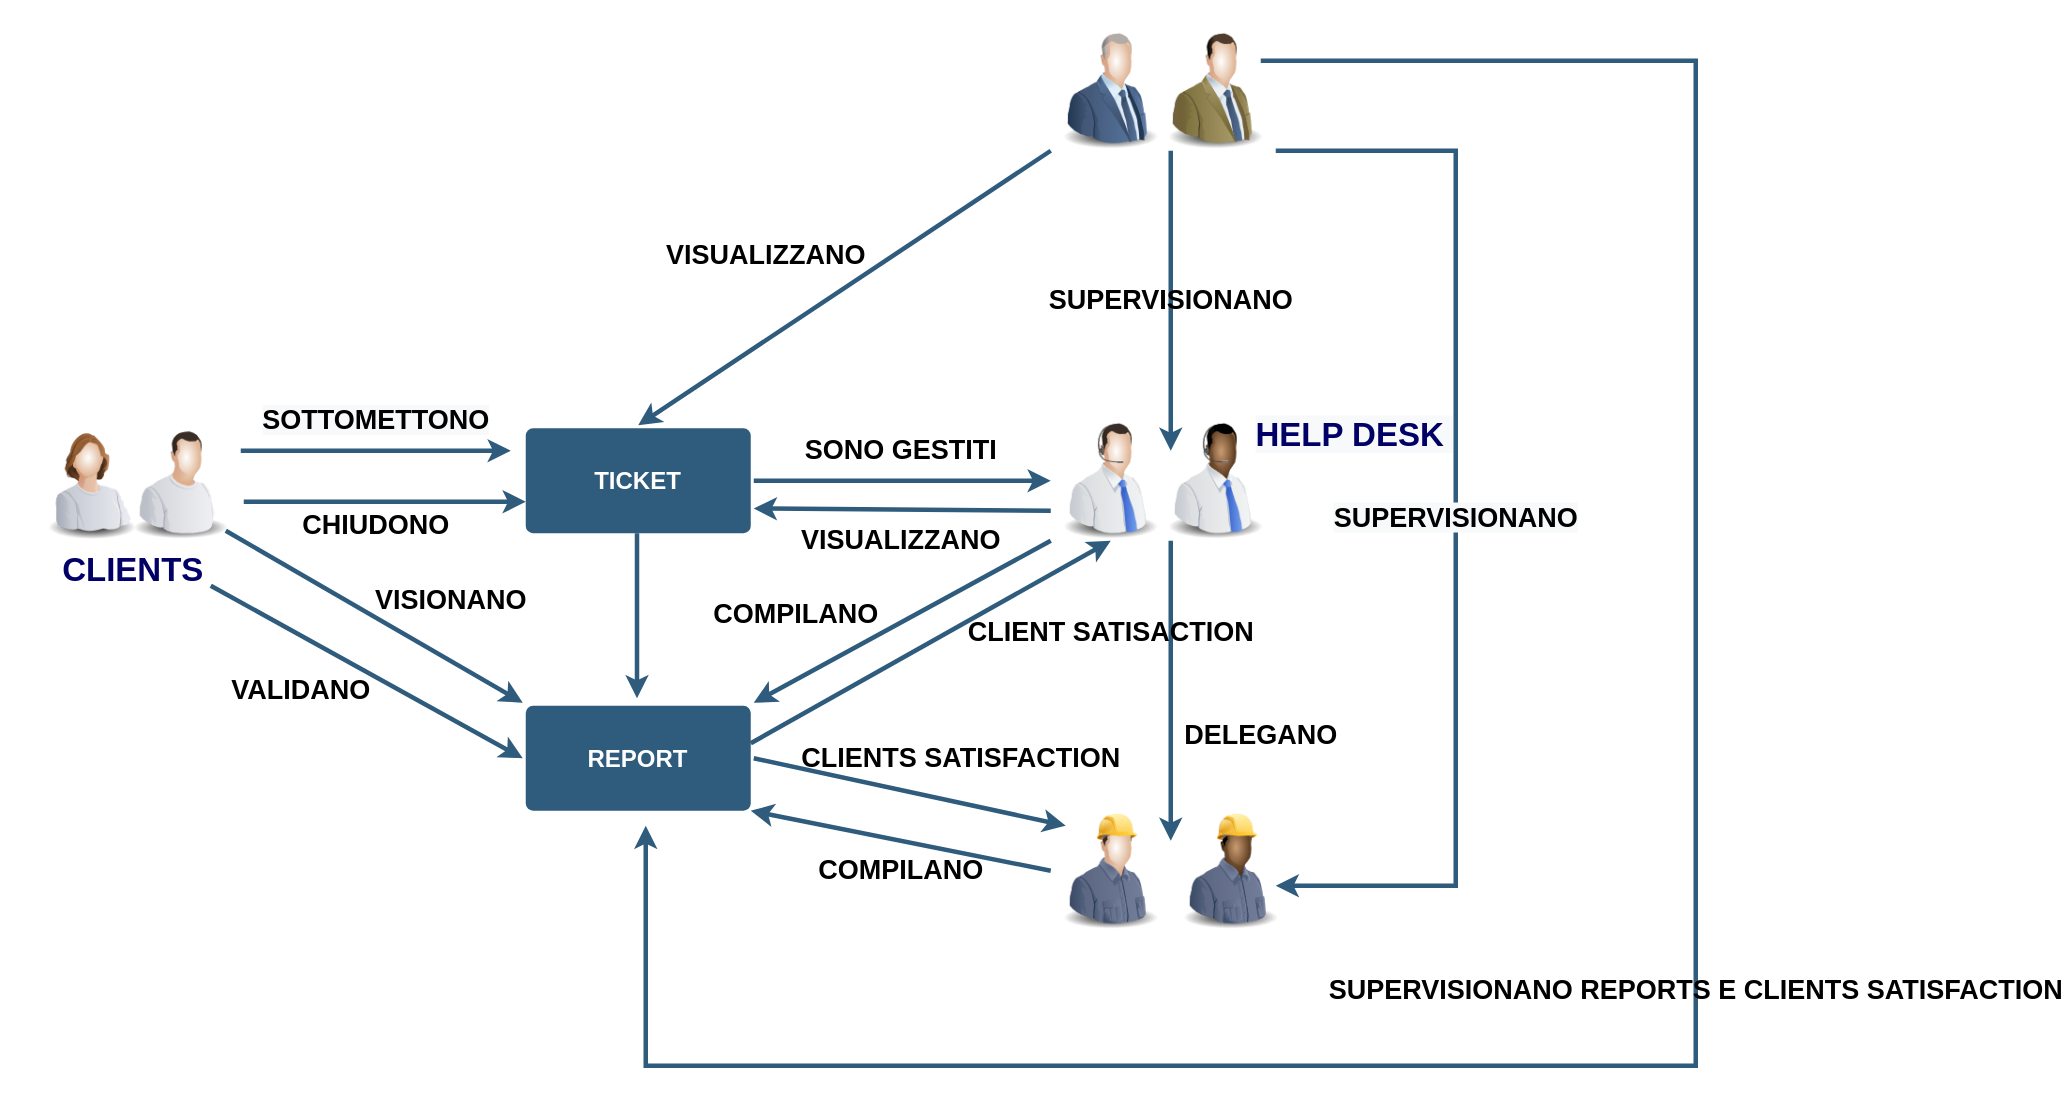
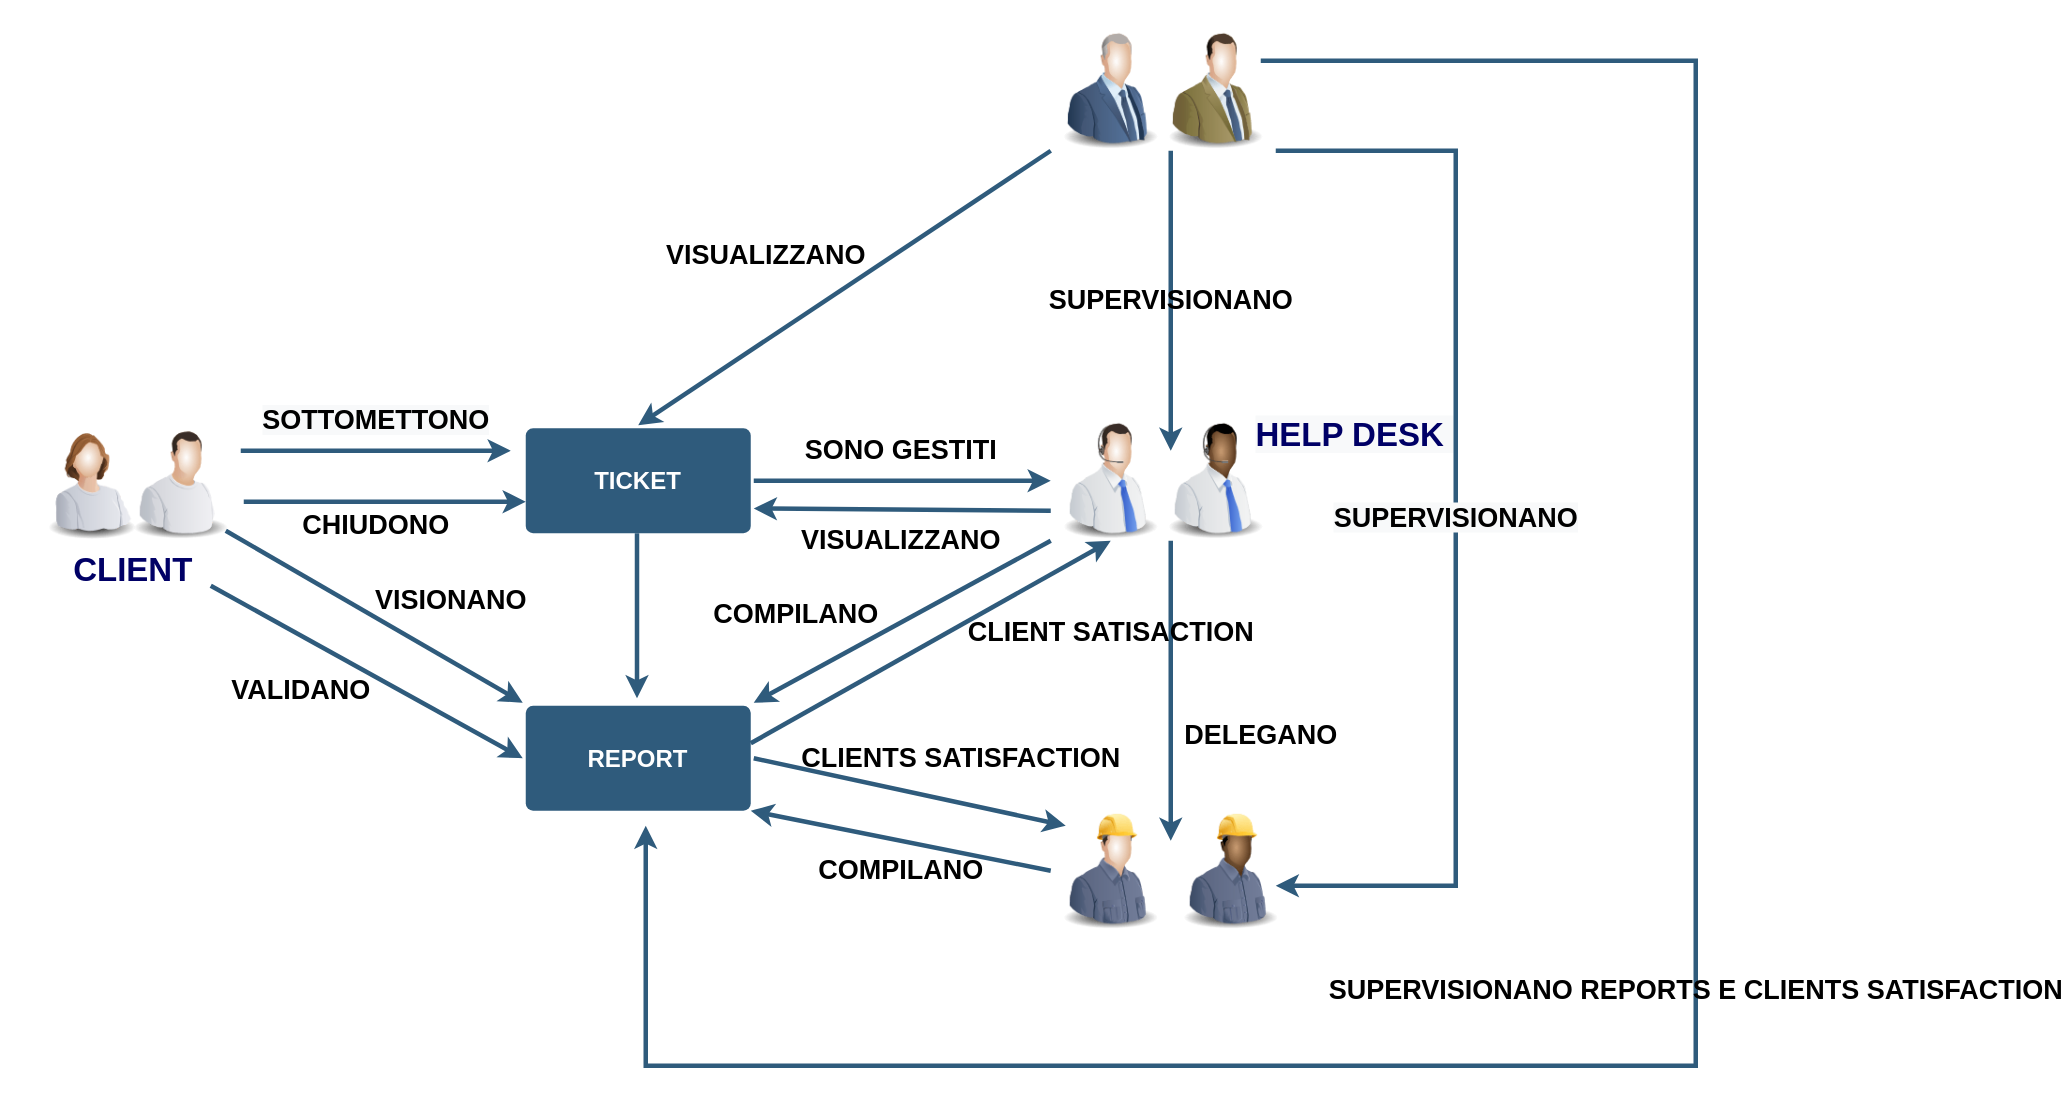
(134, 571) -> (134, 571)
